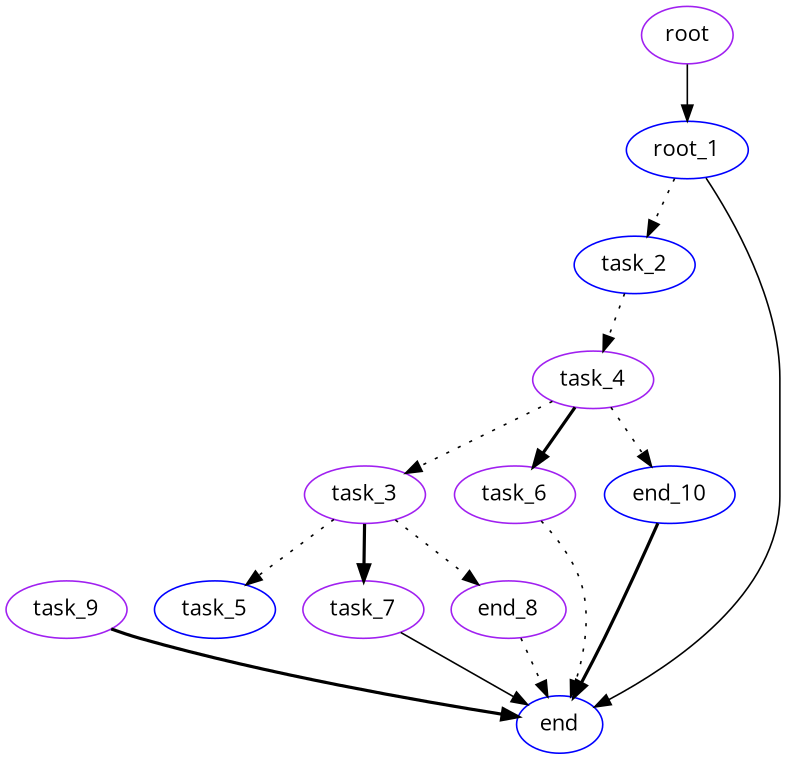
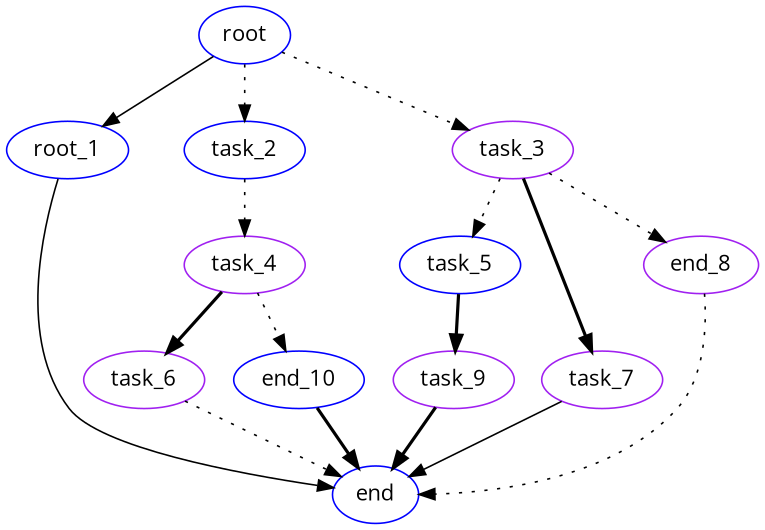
(687, 35) -> (245, 35)
(664, 200) -> (245, 85)
none -> (457, 315)
(486, 434) -> (368, 88)
